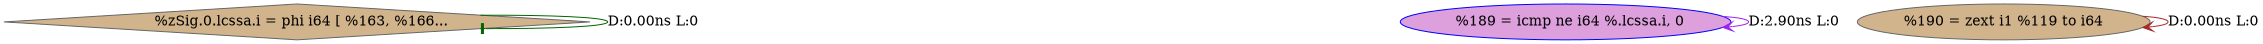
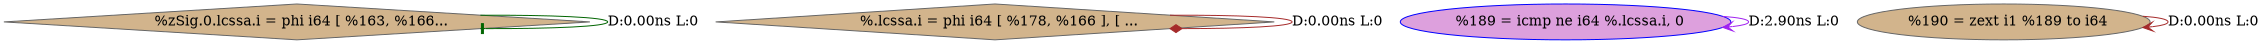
none -> (995, 22)
(2004, 22) -> (2004, 22)
